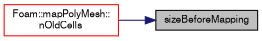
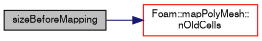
(132, 20) -> (120, 20)
